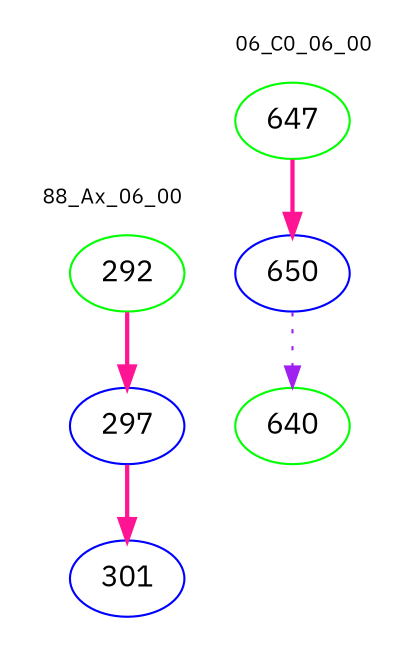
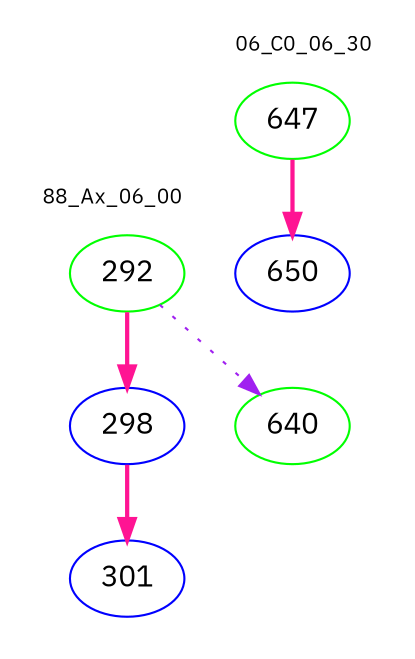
(304, 46) -> (304, 46)
(292, 339) -> (187, 329)
(127, 426) -> (127, 426)
